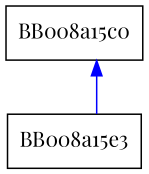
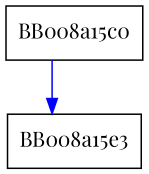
(97, 95) -> (52, 79)
